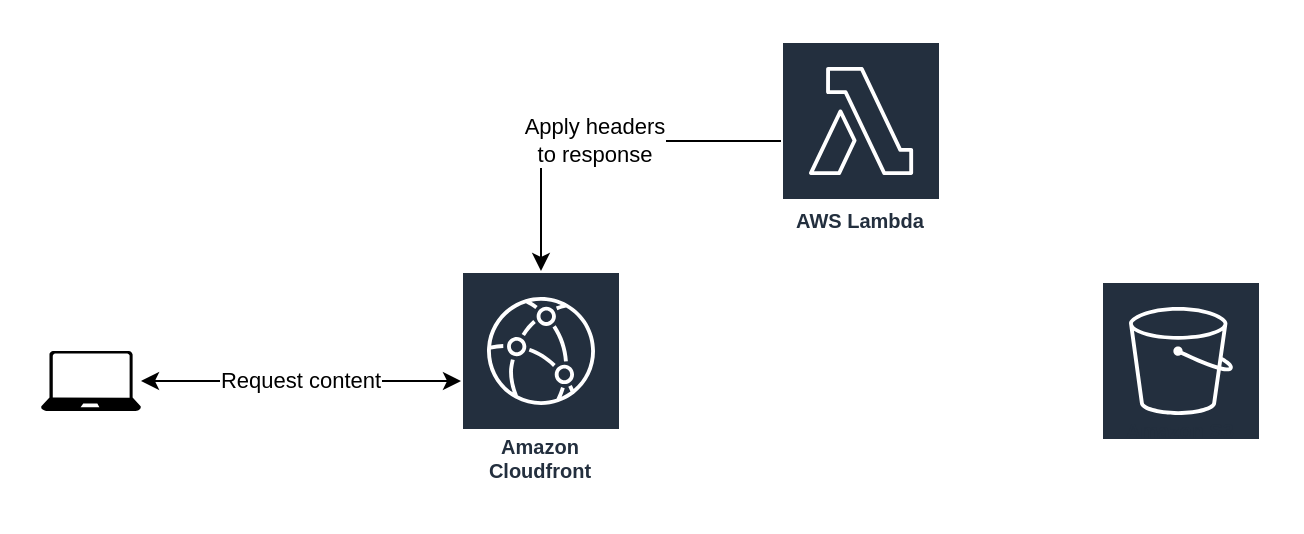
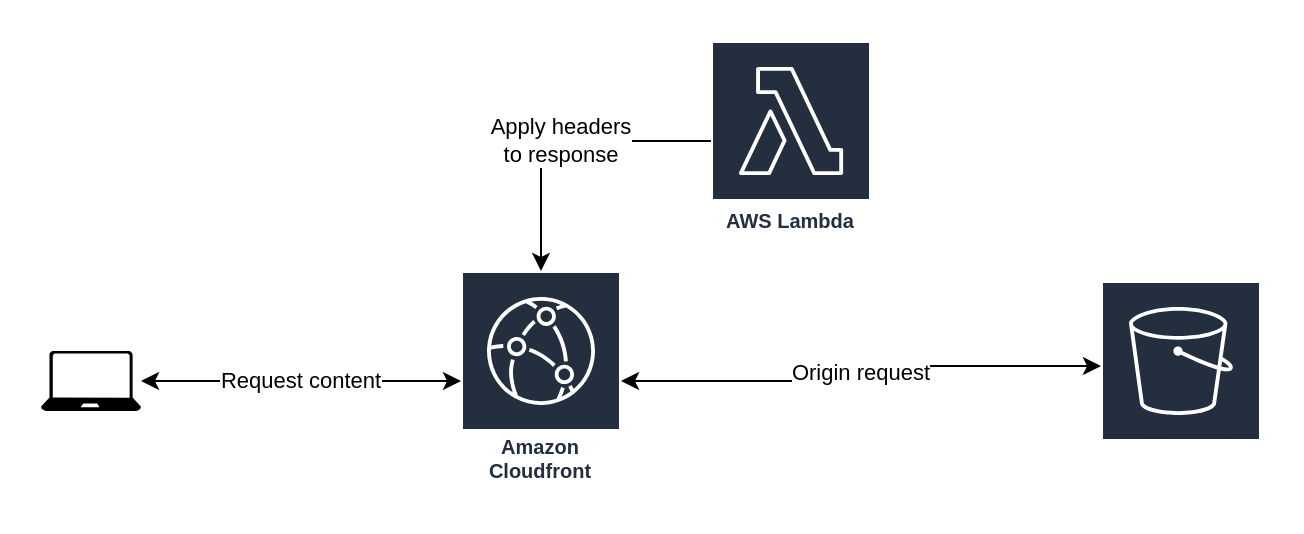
(861, 141) -> (791, 141)
none -> (861, 374)
